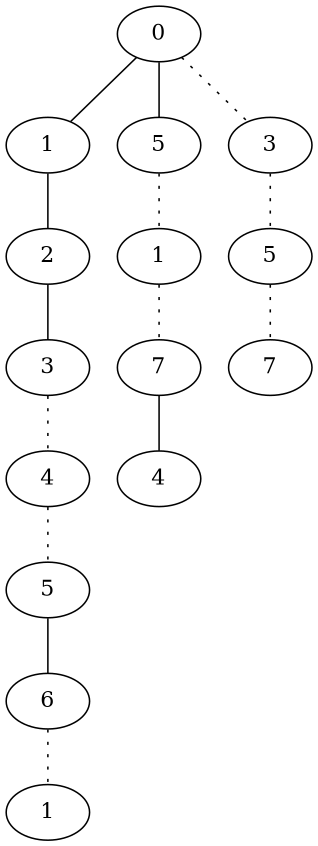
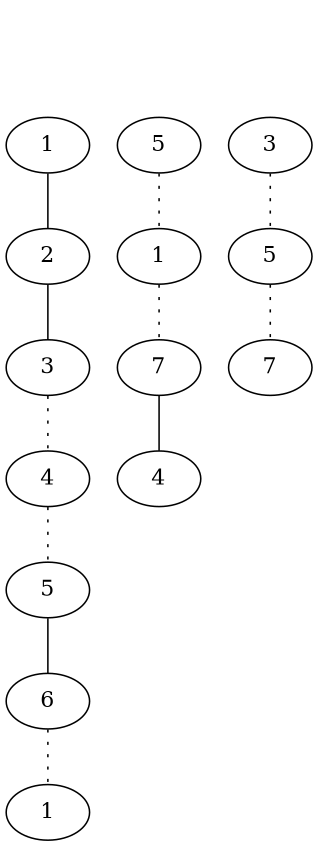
(159, 34) -> none
